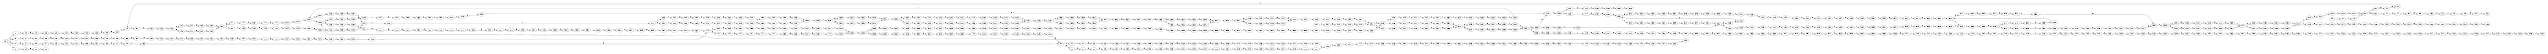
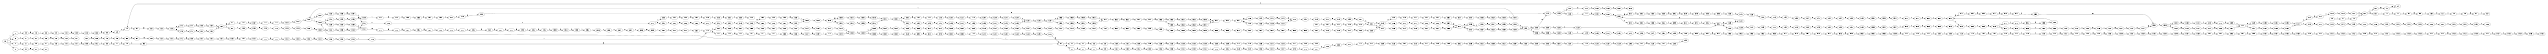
(1476, 24) -> (1477, 26)
(81, 39) -> none
